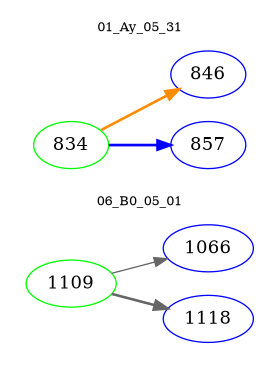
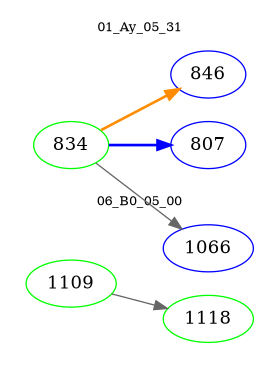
(208, 145) -> (208, 145)
(140, 202) -> (140, 202)
(133, 268) -> (141, 198)
(133, 300) -> (133, 300)
(208, 319) -> (208, 319)
